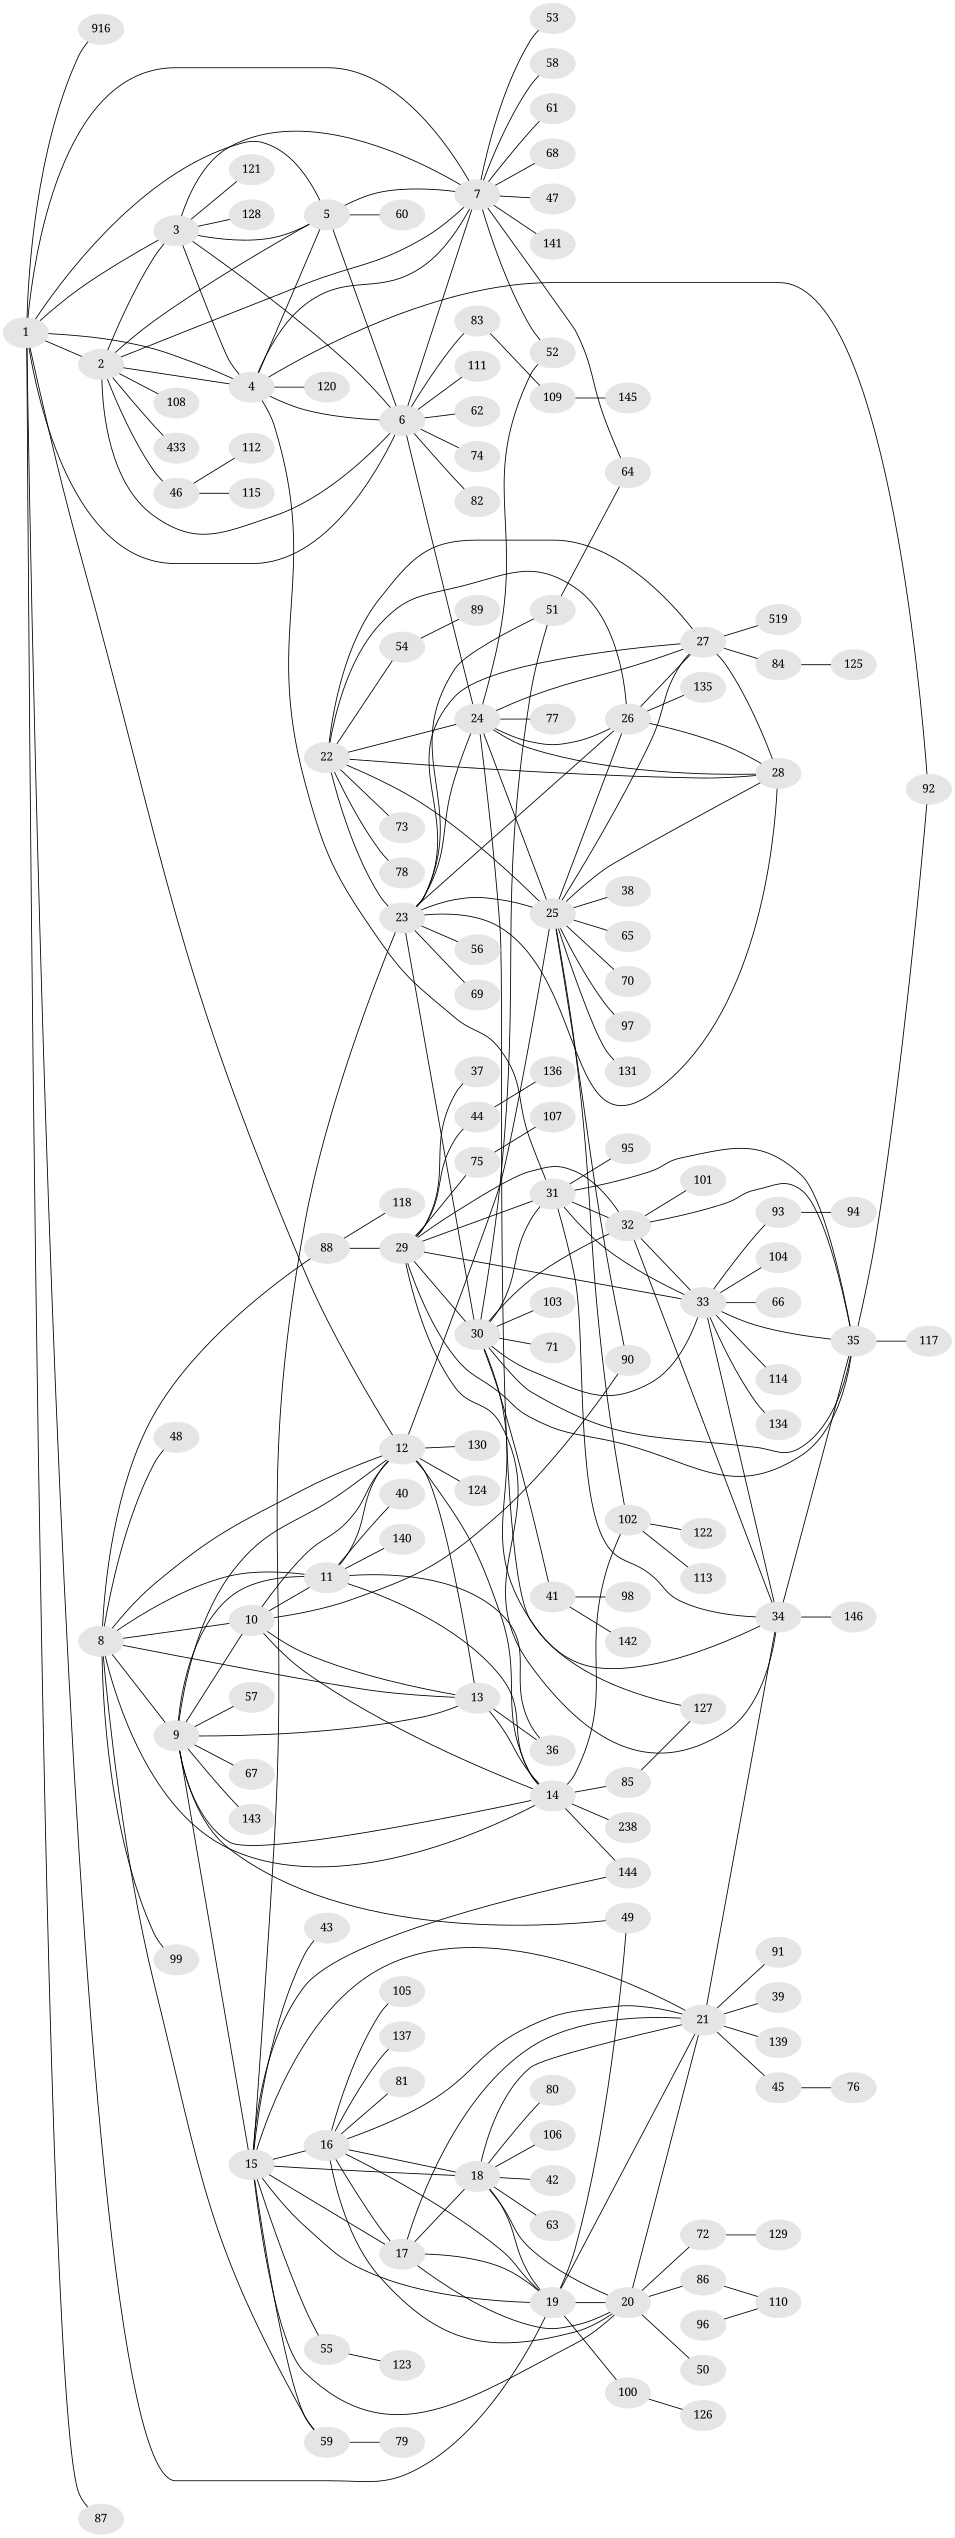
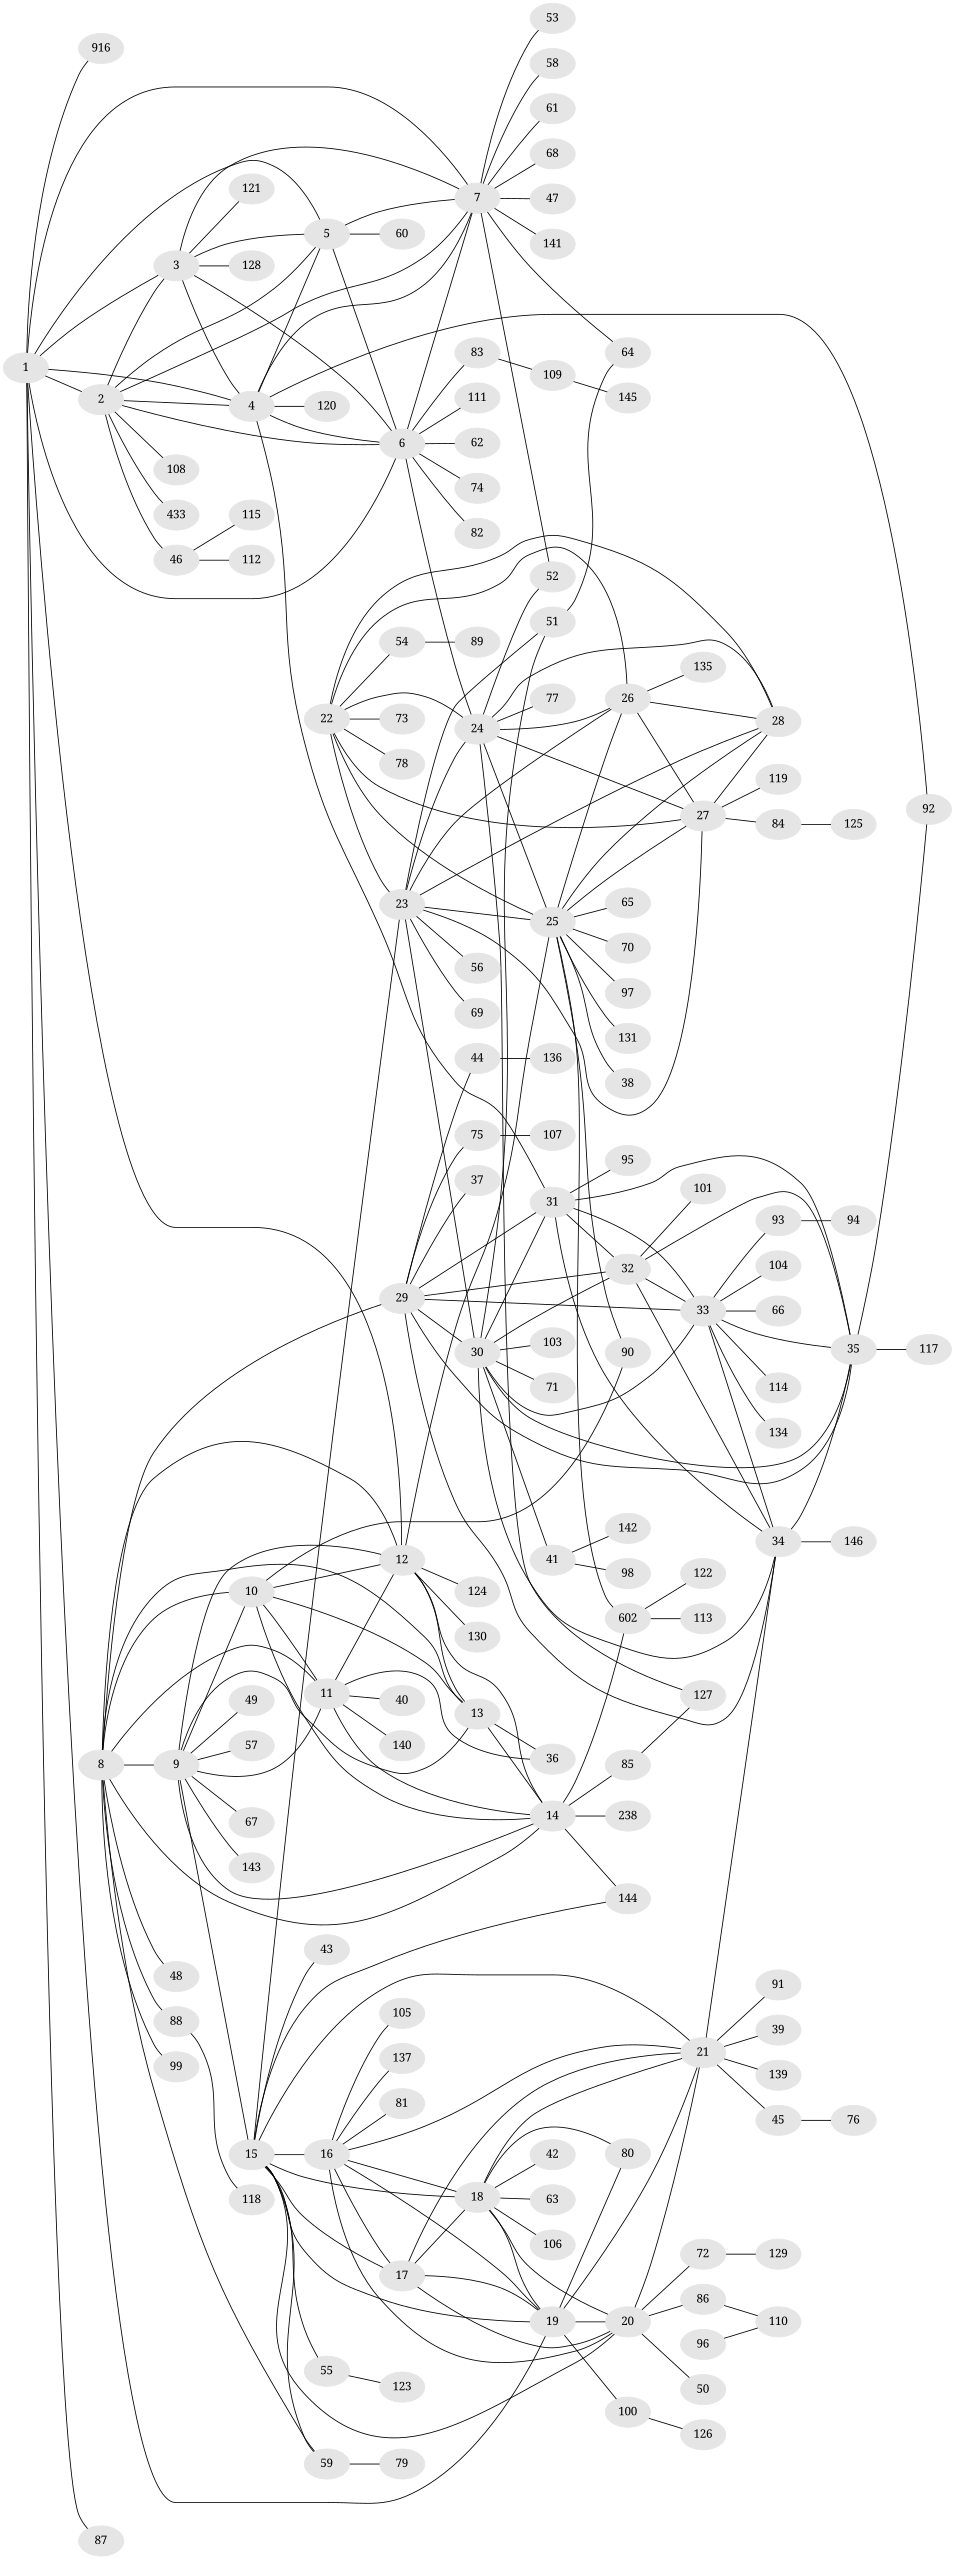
(778, 620) -> (778, 779)
(365, 1248) -> (148, 1465)
(628, 1520) -> (628, 1619)
(604, 2113) -> (590, 2238)
